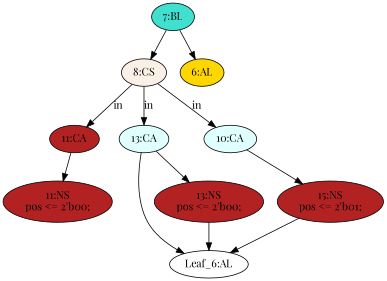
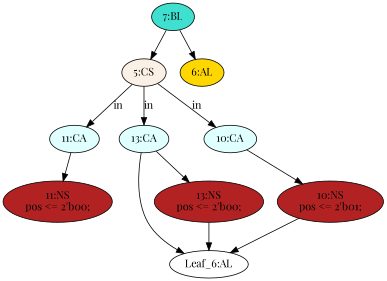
(144, 73) -> (144, 73)
(74, 139) -> (74, 139)
(330, 202) -> (330, 202)
